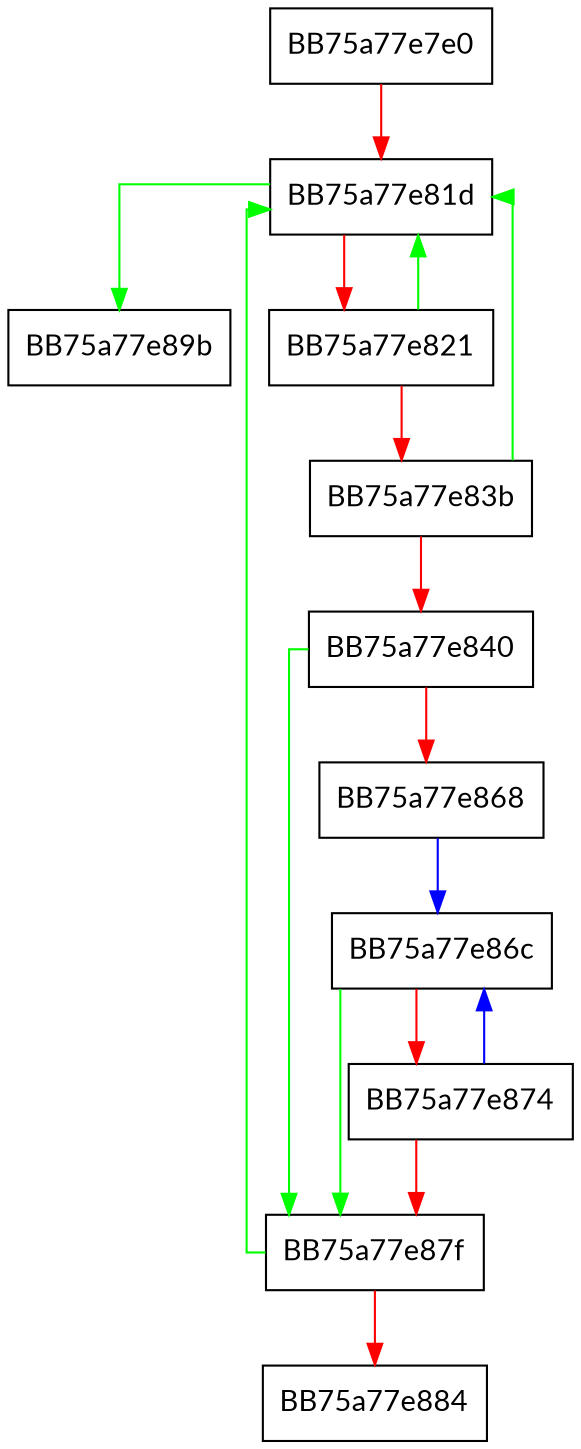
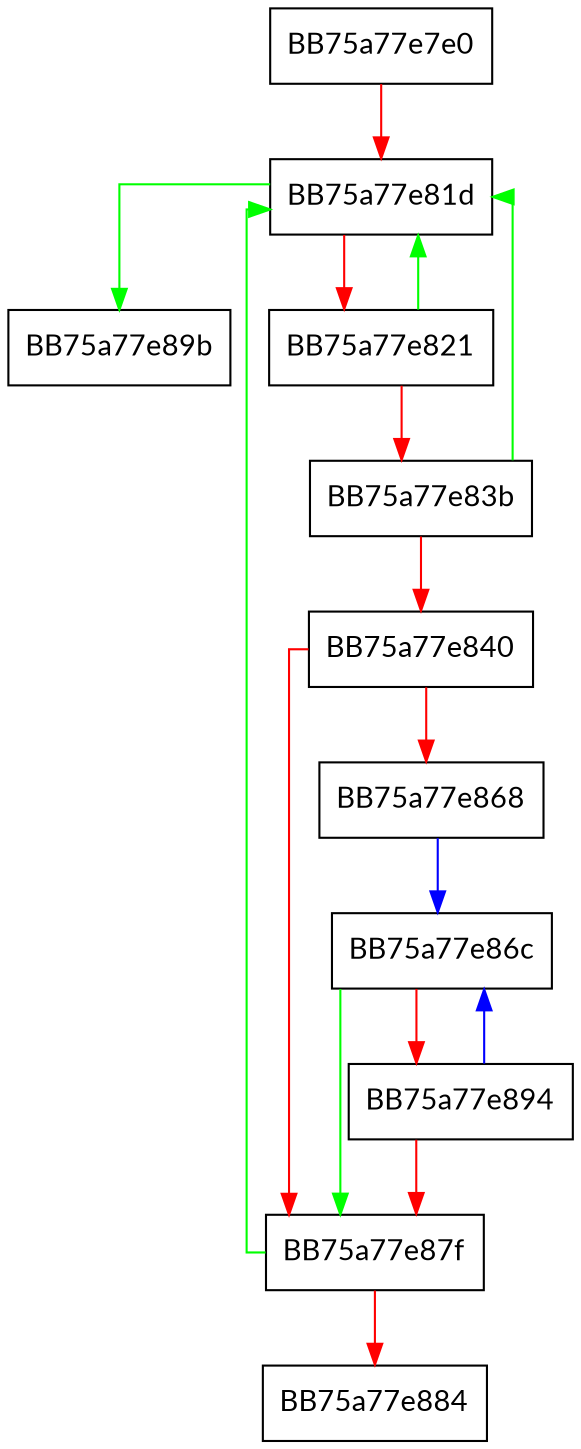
(289, 912) -> (289, 912)
(461, 1102) -> (461, 1102)
